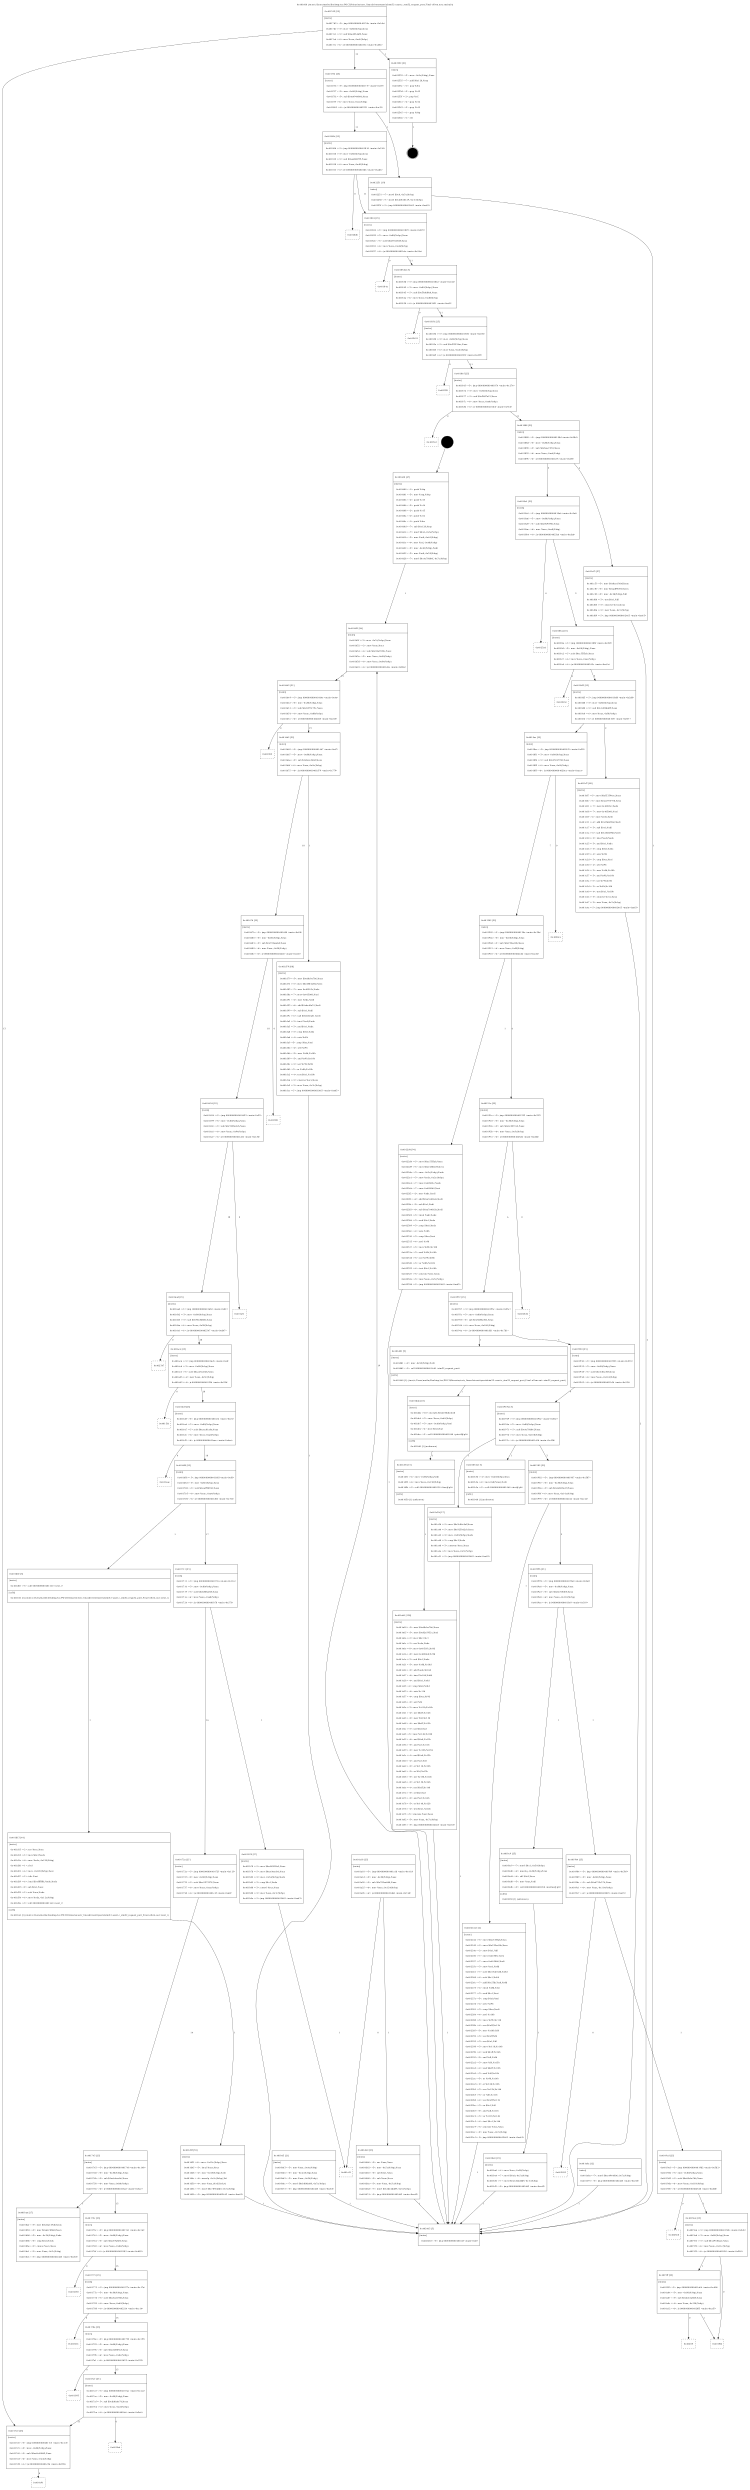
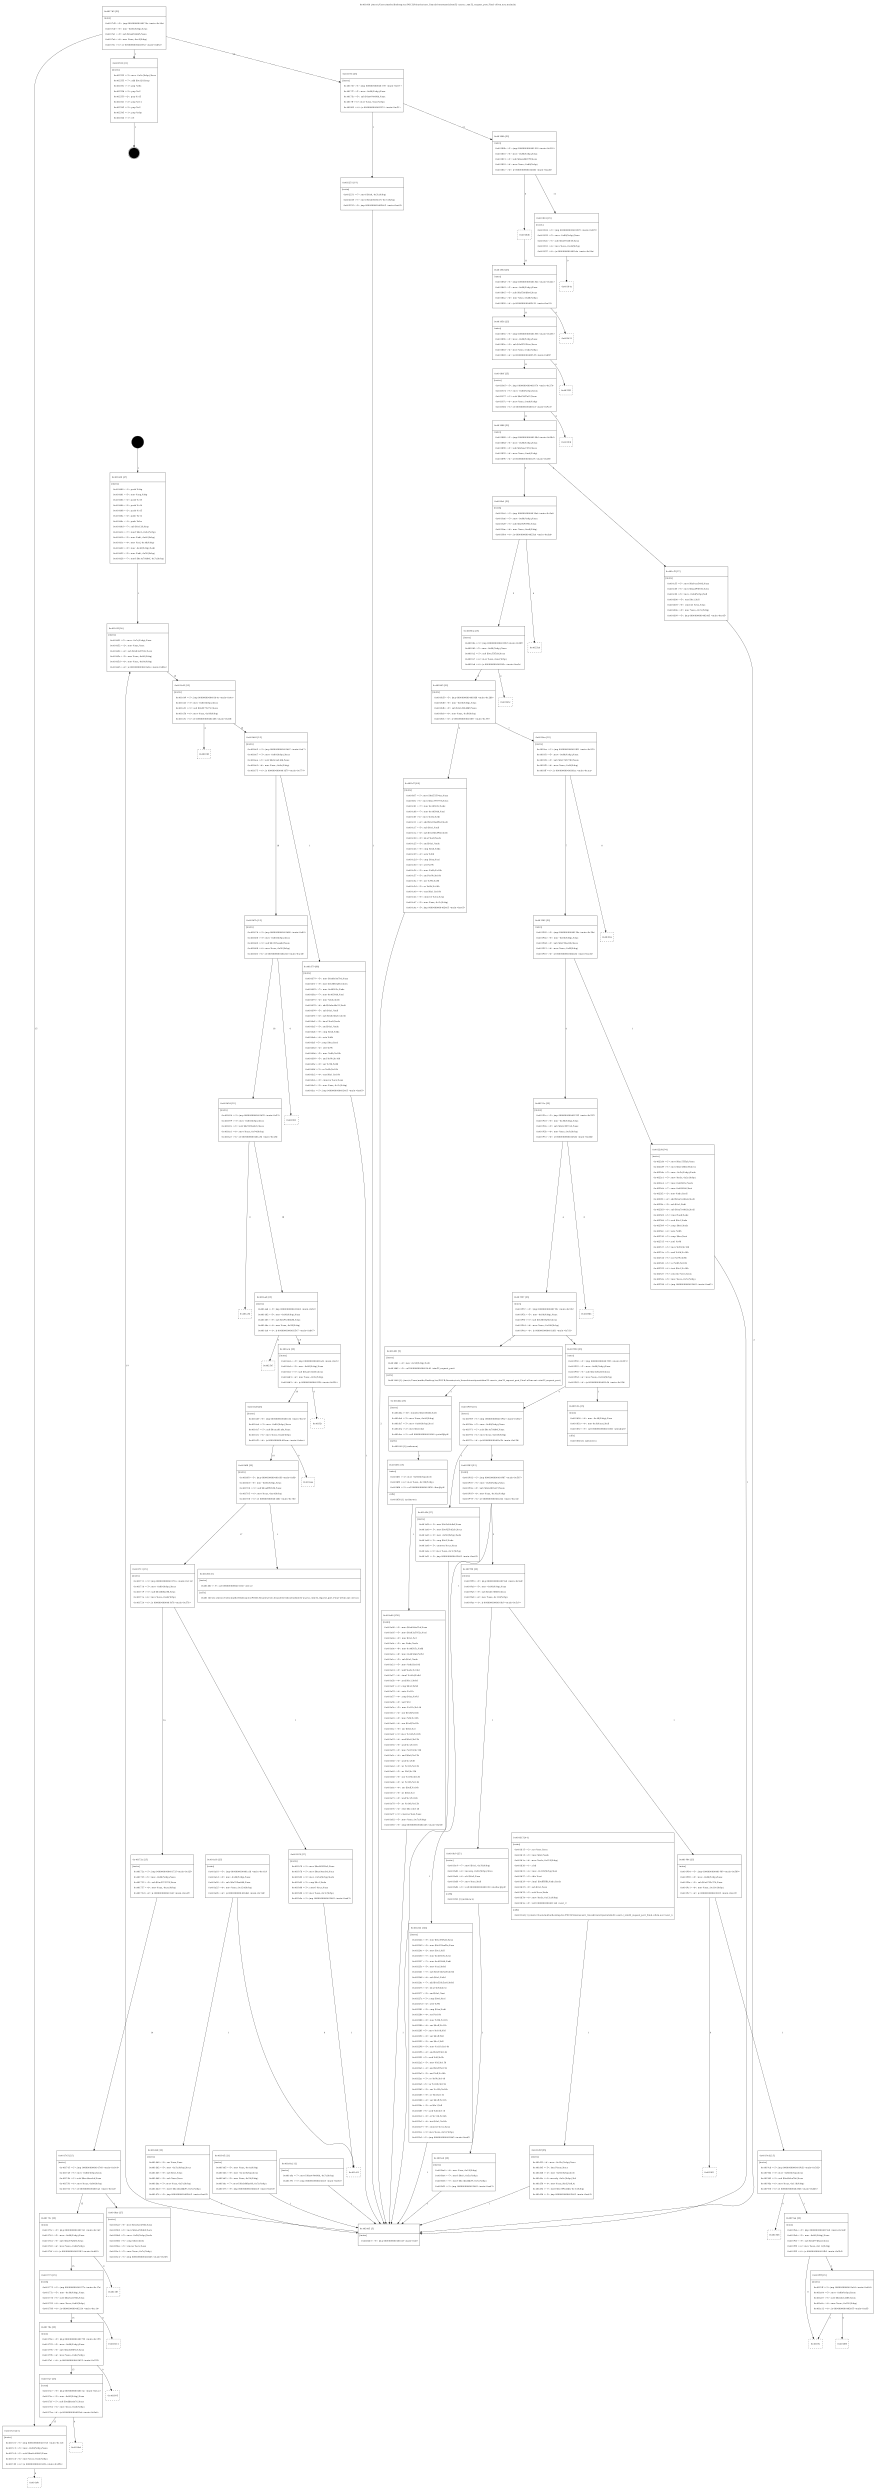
(409, 260) -> (524, 251)
(512, 1452) -> (597, 1393)
(89, 1717) -> none
